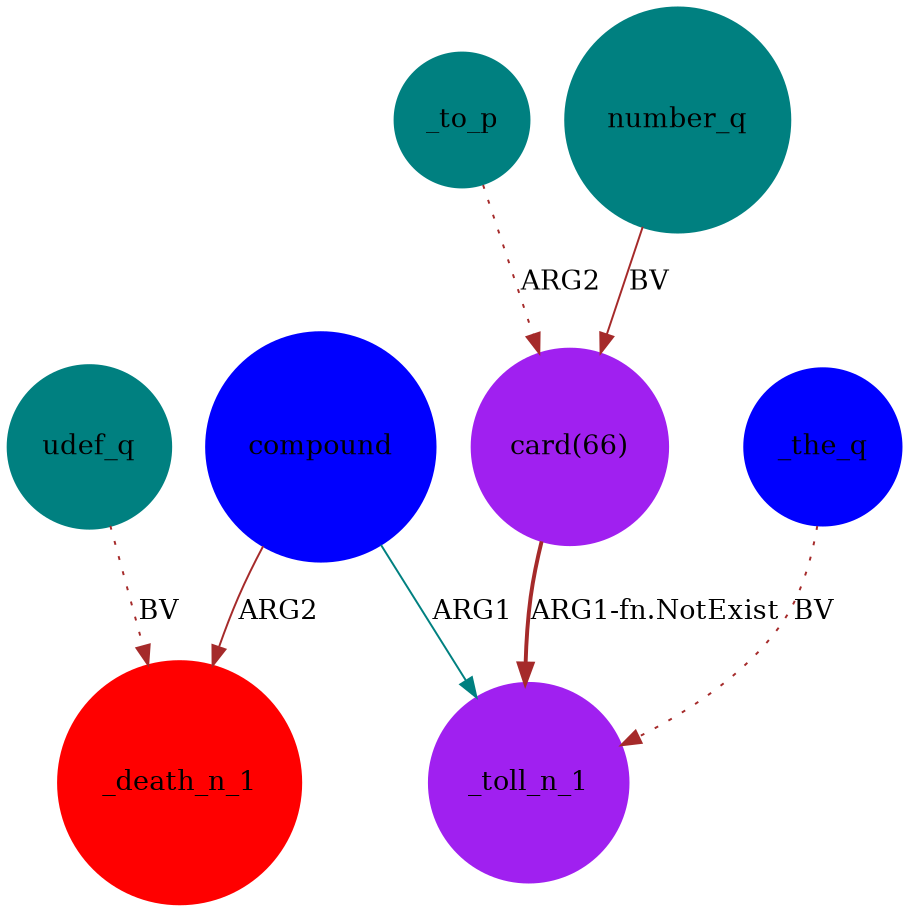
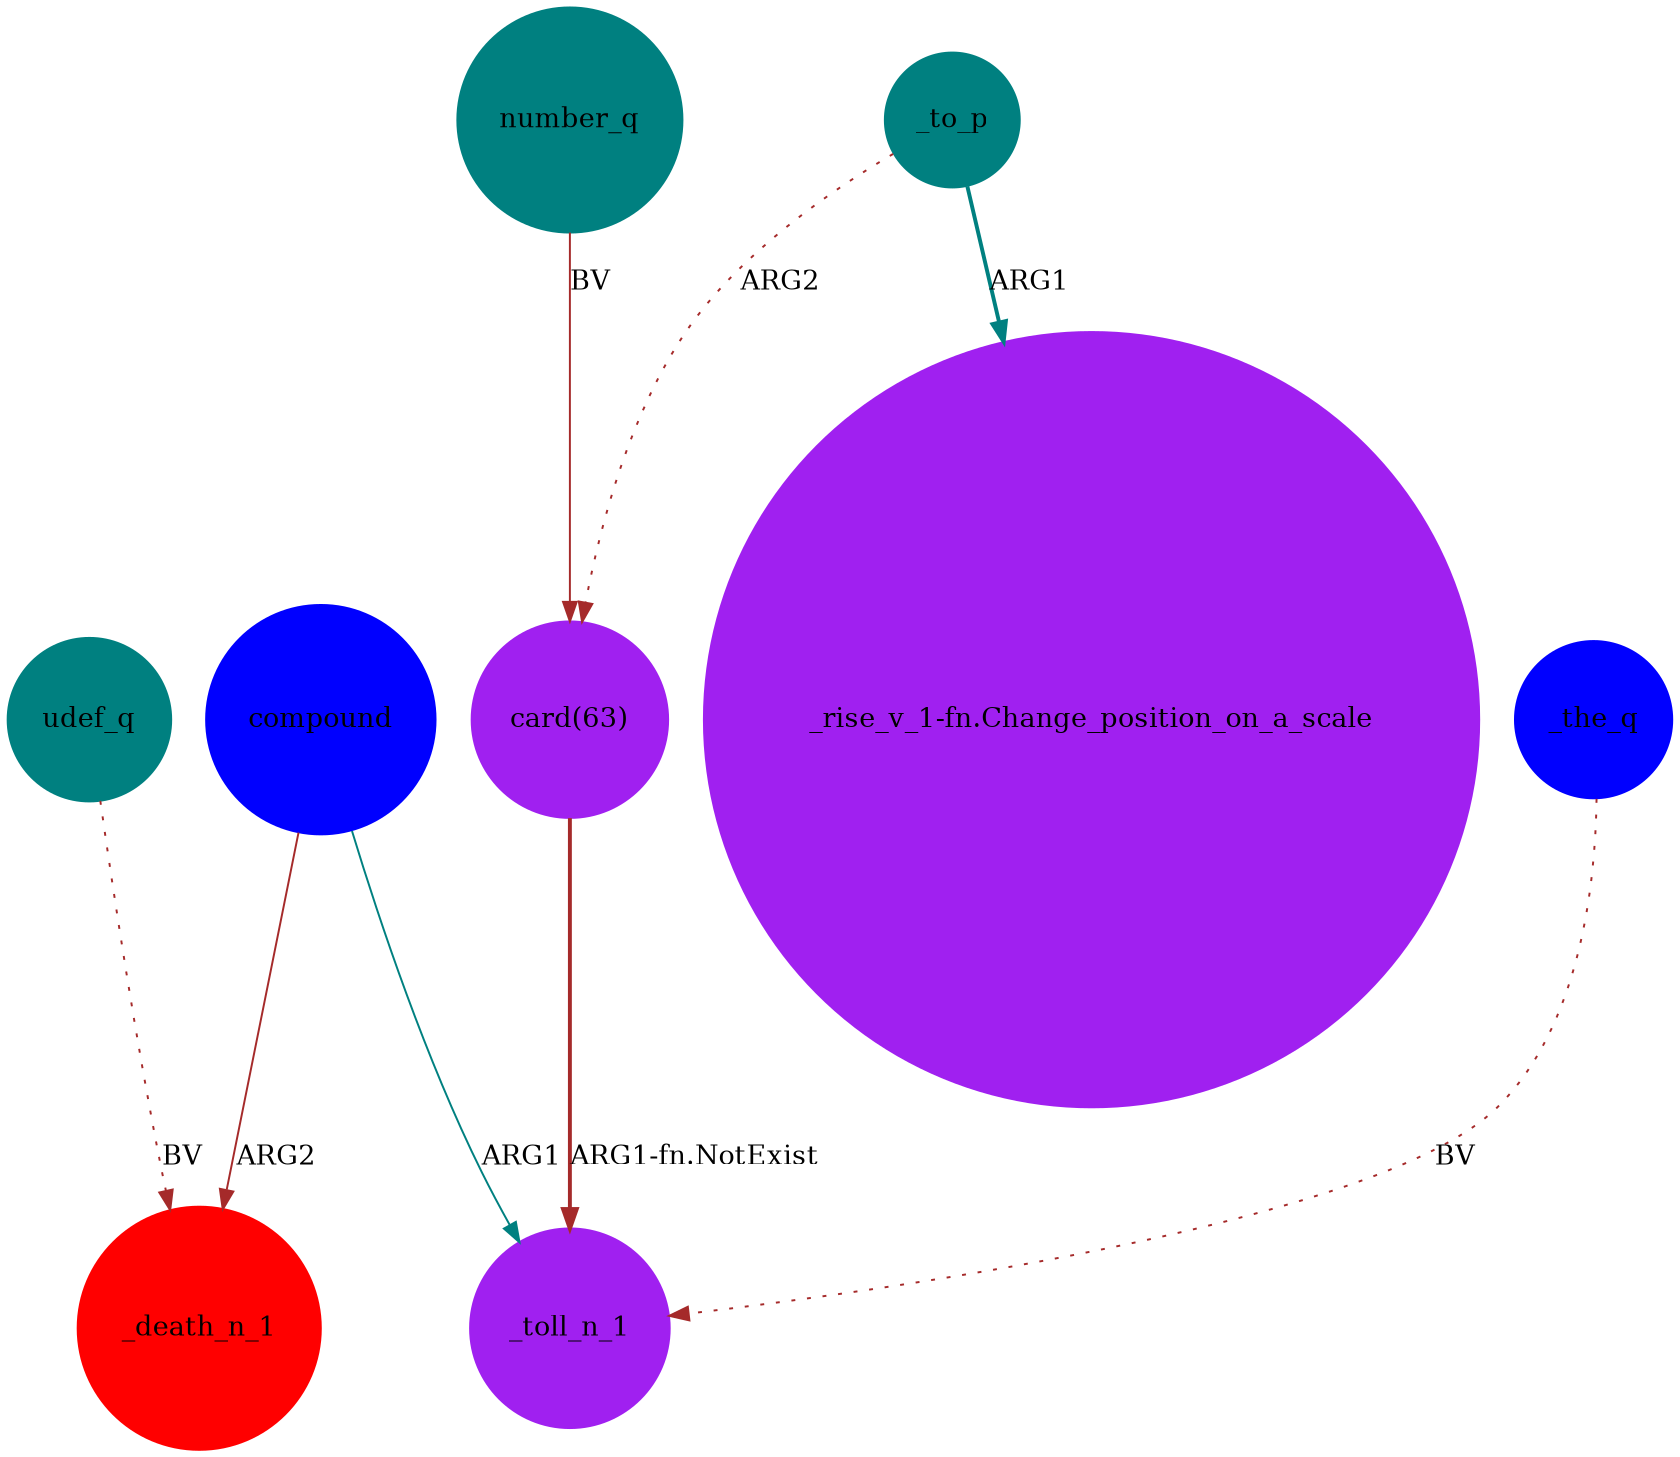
(570, 447) -> (570, 720)
none -> (1092, 720)
